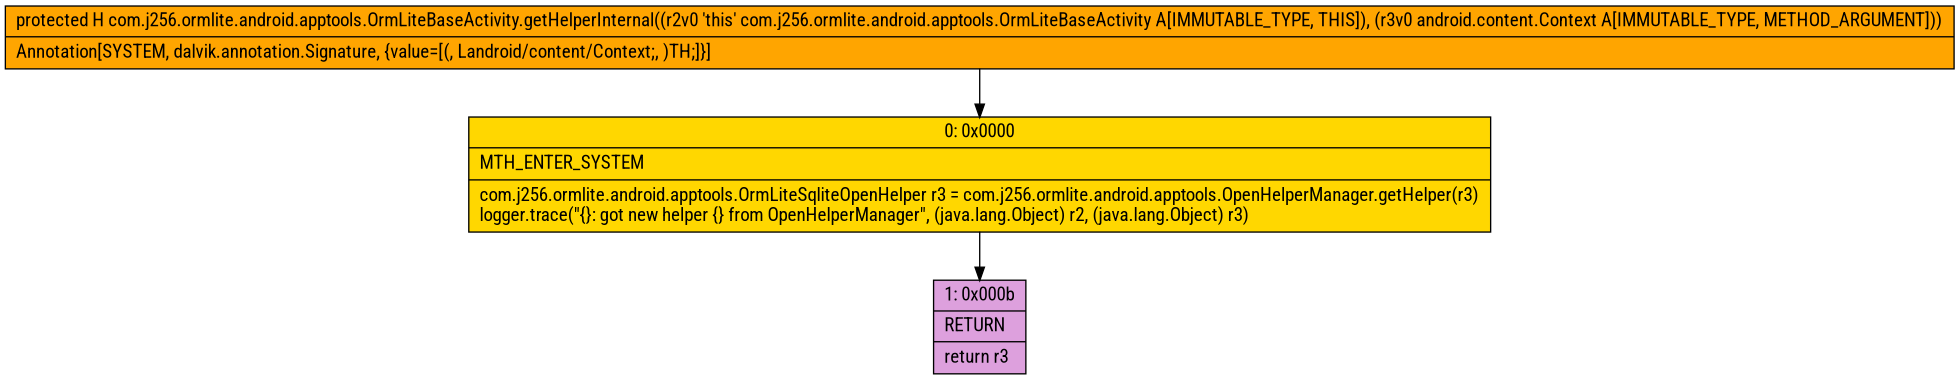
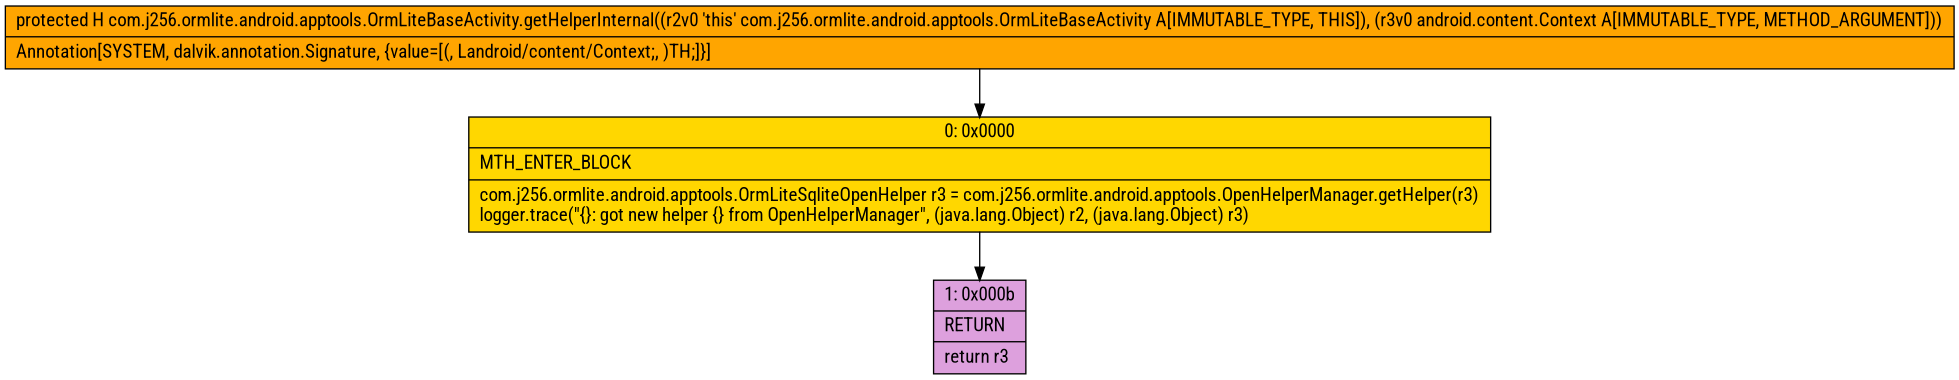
(562, 163) -> (556, 163)
